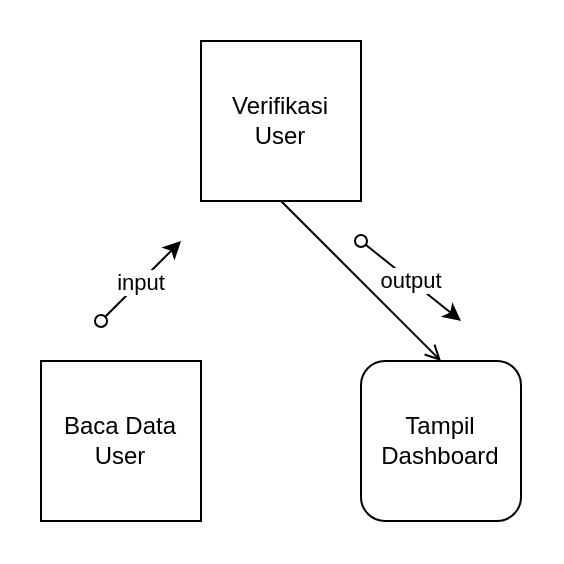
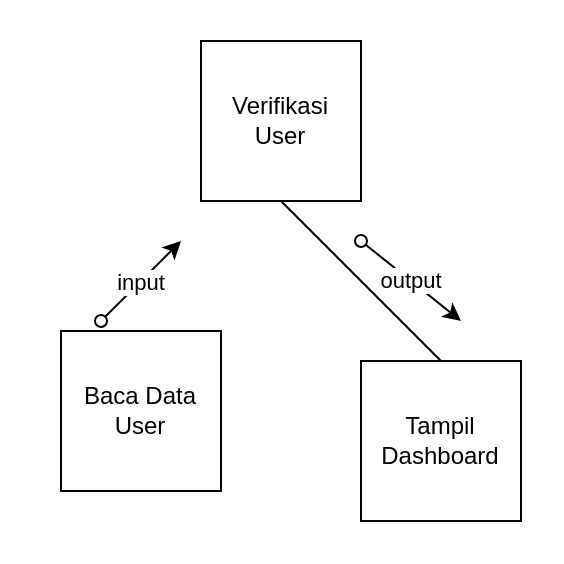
(436, 356) -> (436, 356)
(121, 441) -> (141, 411)
(441, 441) -> (441, 441)
